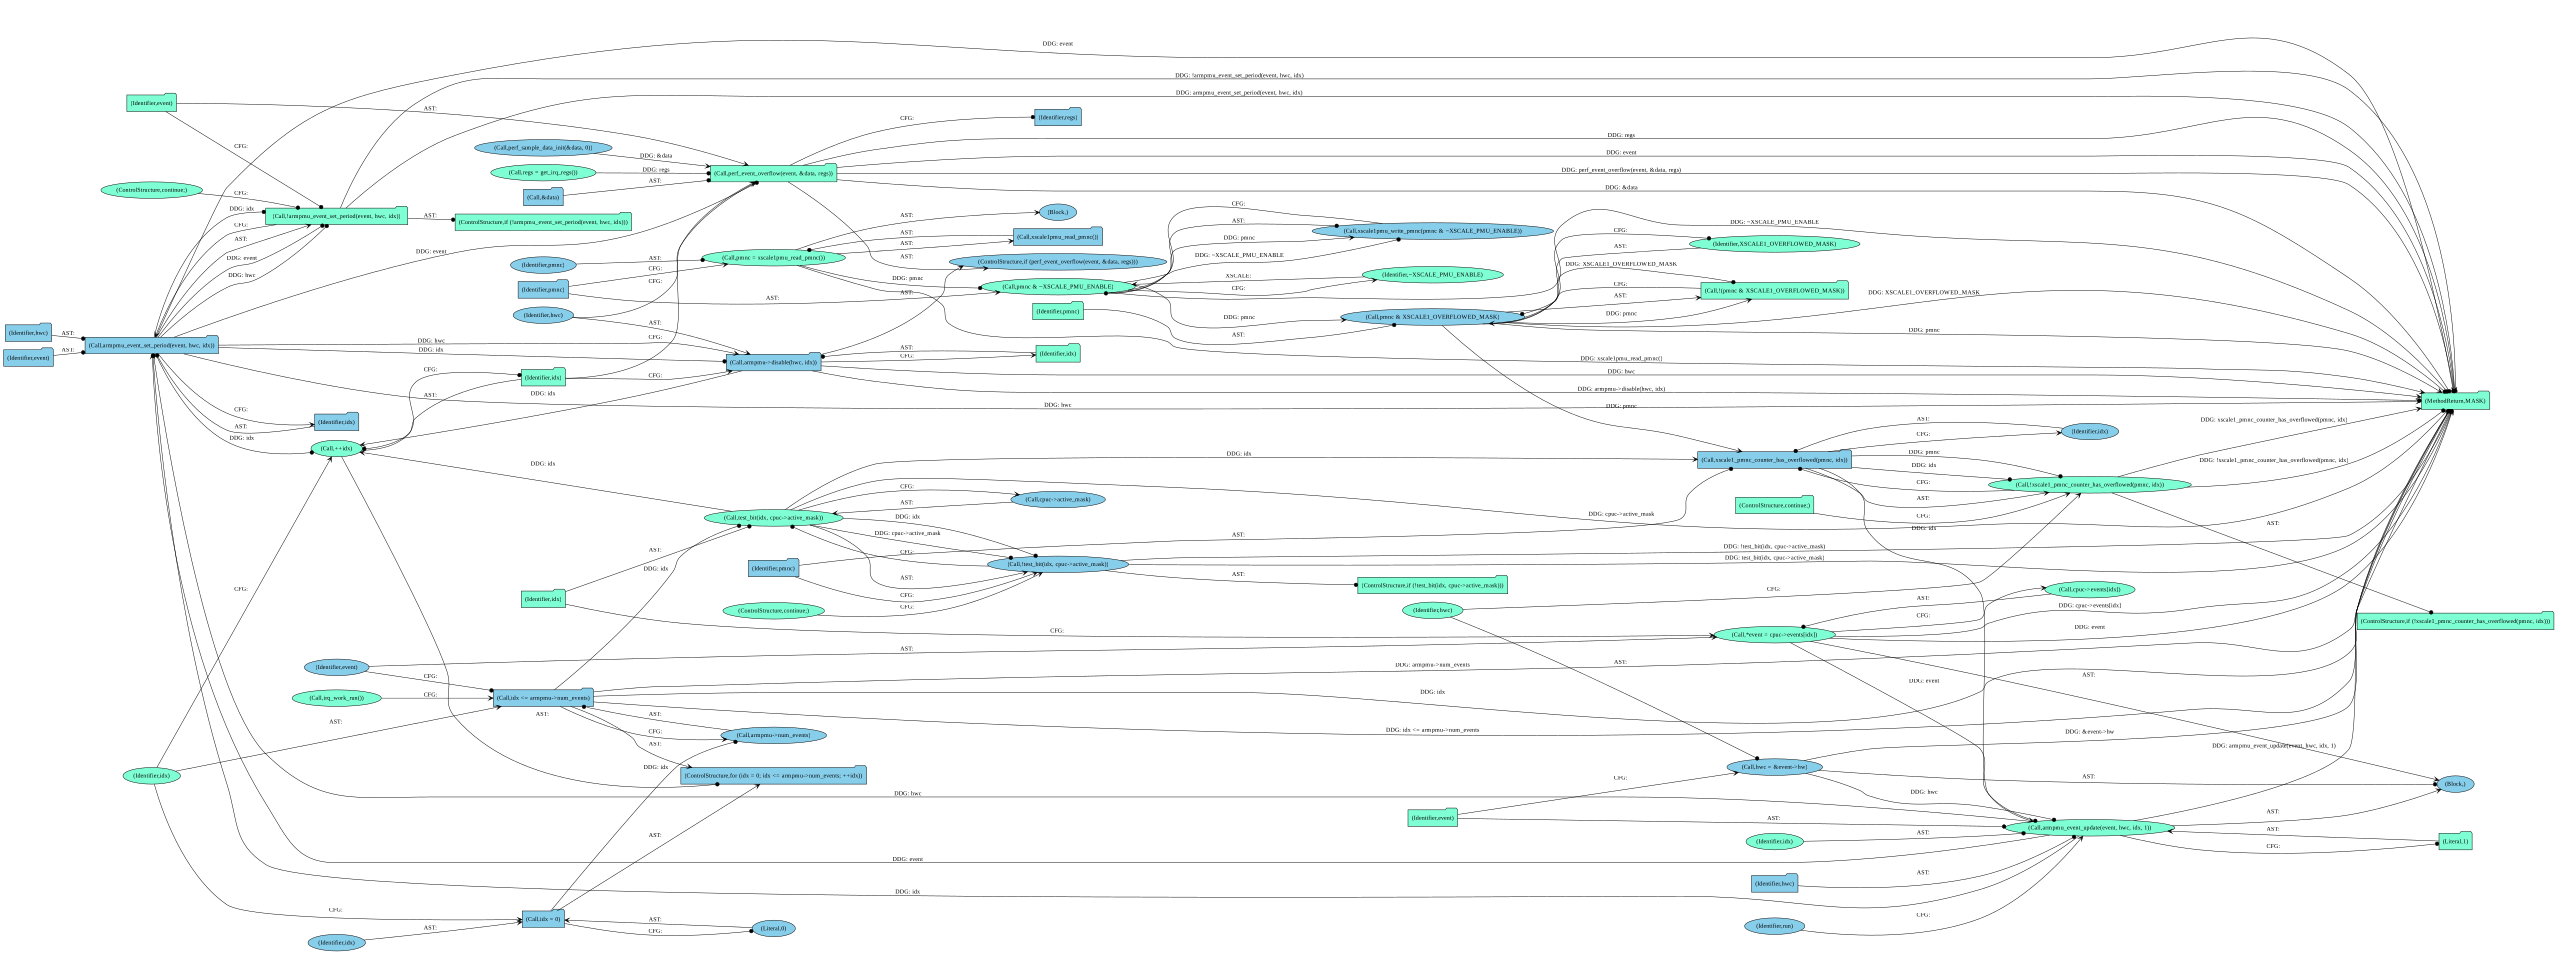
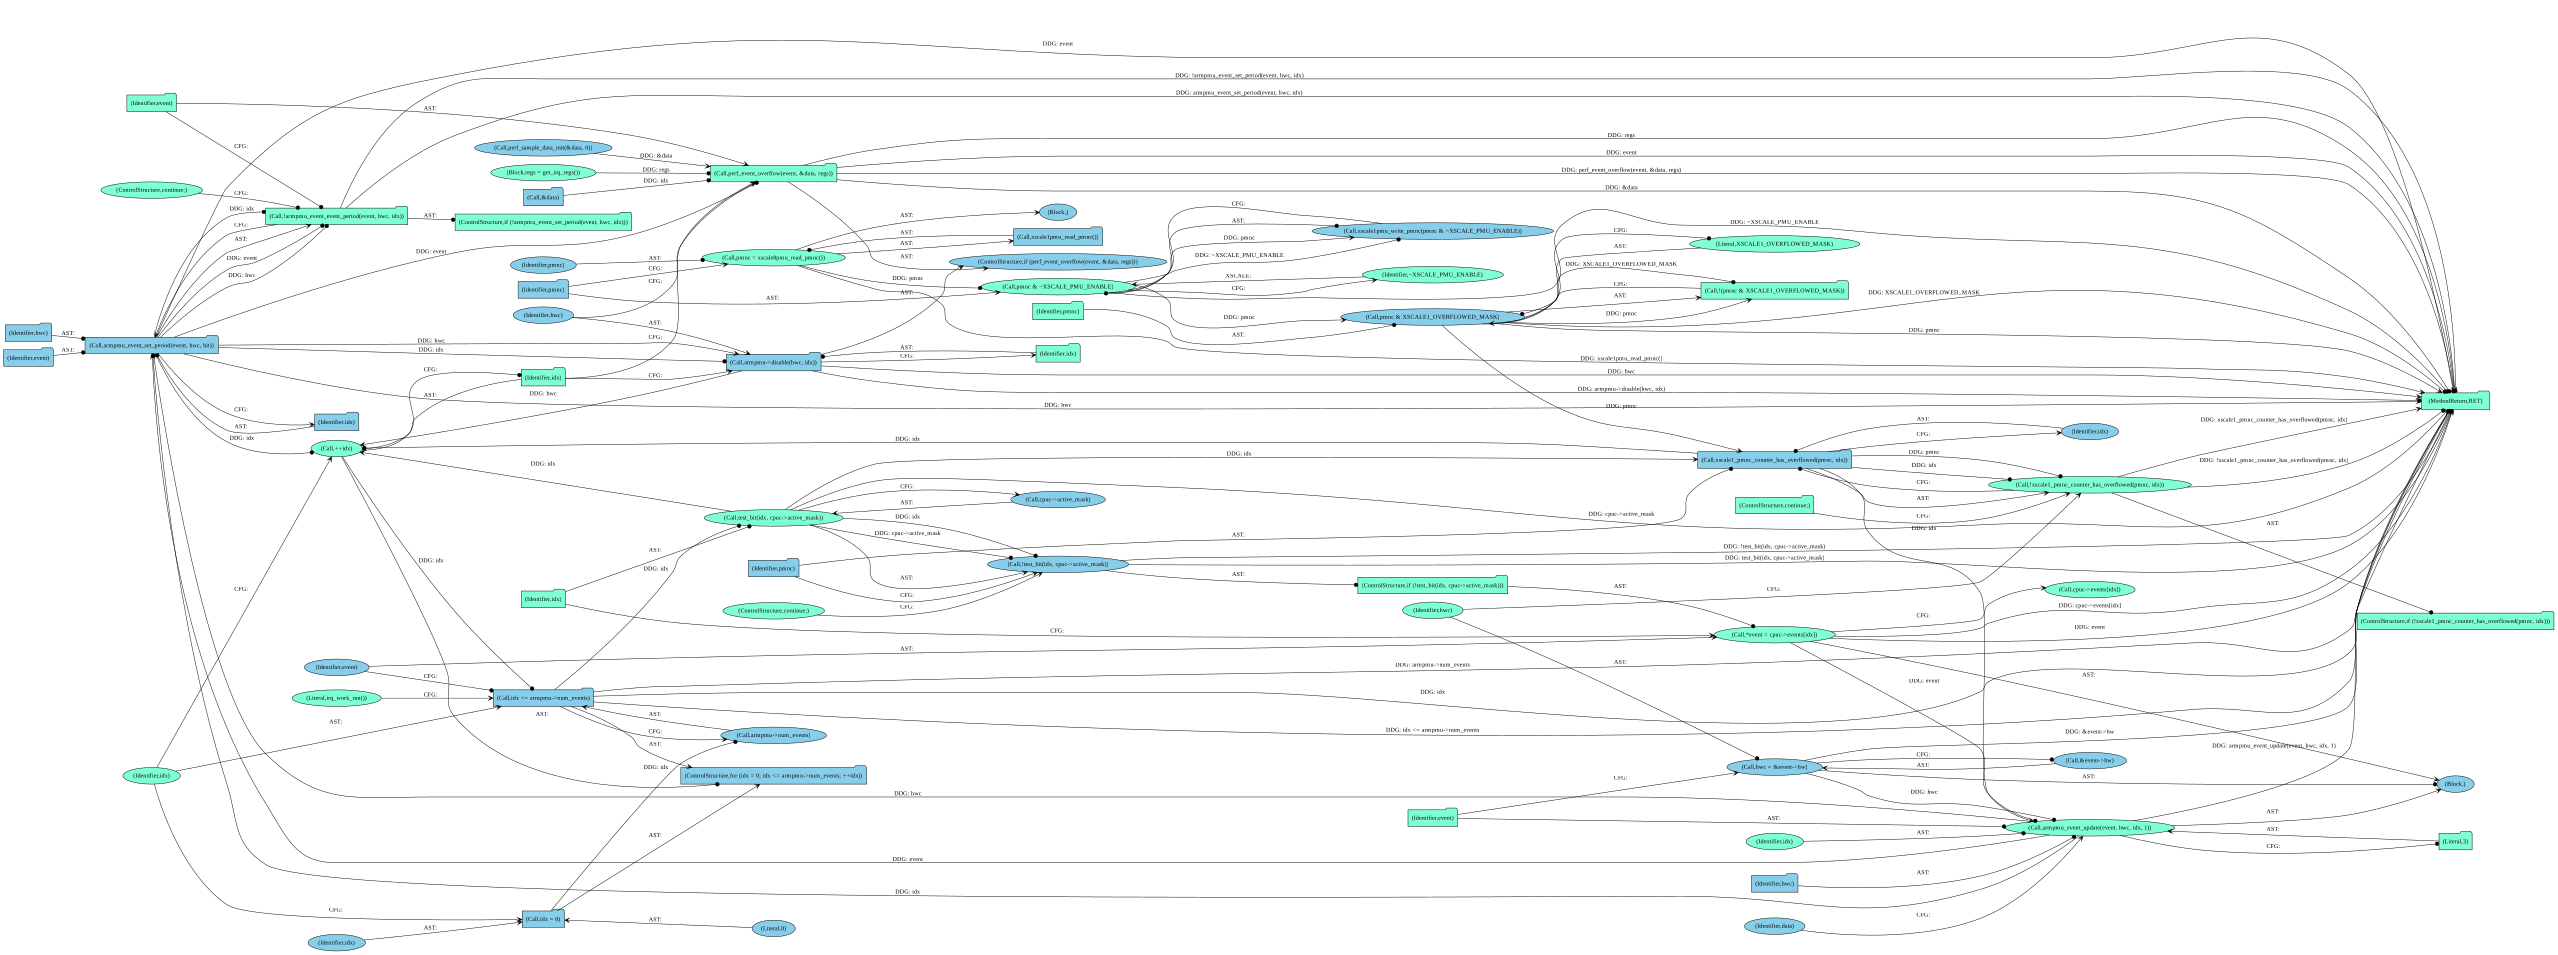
(1058, 118) -> none
(543, 173) -> (543, 173)
(656, 181) -> (656, 181)
(337, 216) -> (337, 216)
(1775, 244) -> (1775, 244)
(774, 258) -> (774, 258)
(152, 346) -> (152, 346)
(543, 394) -> (543, 394)
(2456, 401) -> (2456, 401)
none -> (1032, 443)
(894, 559) -> none
none -> (428, 579)
(1928, 605) -> (1631, 596)
(337, 698) -> (337, 698)
(659, 720) -> (659, 720)
none -> (2090, 761)
(2456, 842) -> (2456, 842)
(1775, 926) -> (1775, 926)
(657, 935) -> none
